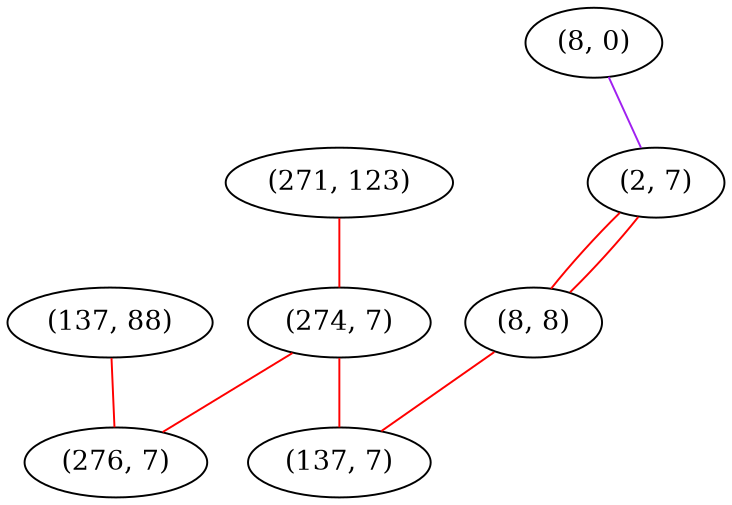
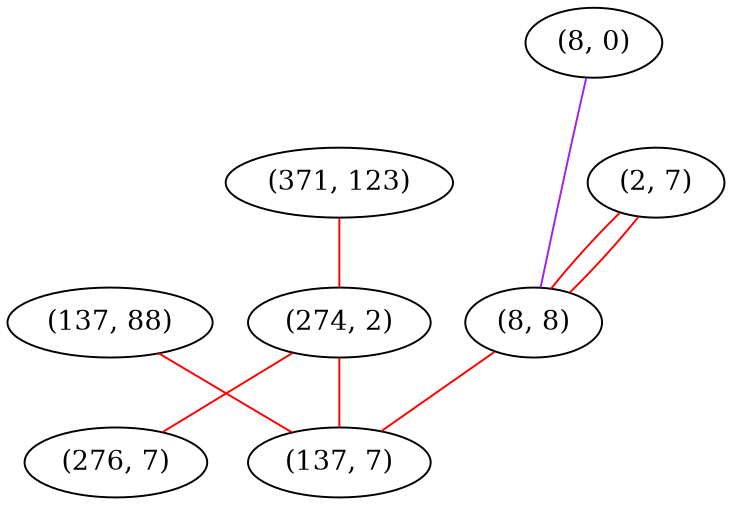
(625, 112) -> (563, 183)
(339, 183) -> (339, 183)
(339, 323) -> (339, 323)
(113, 393) -> (212, 385)
